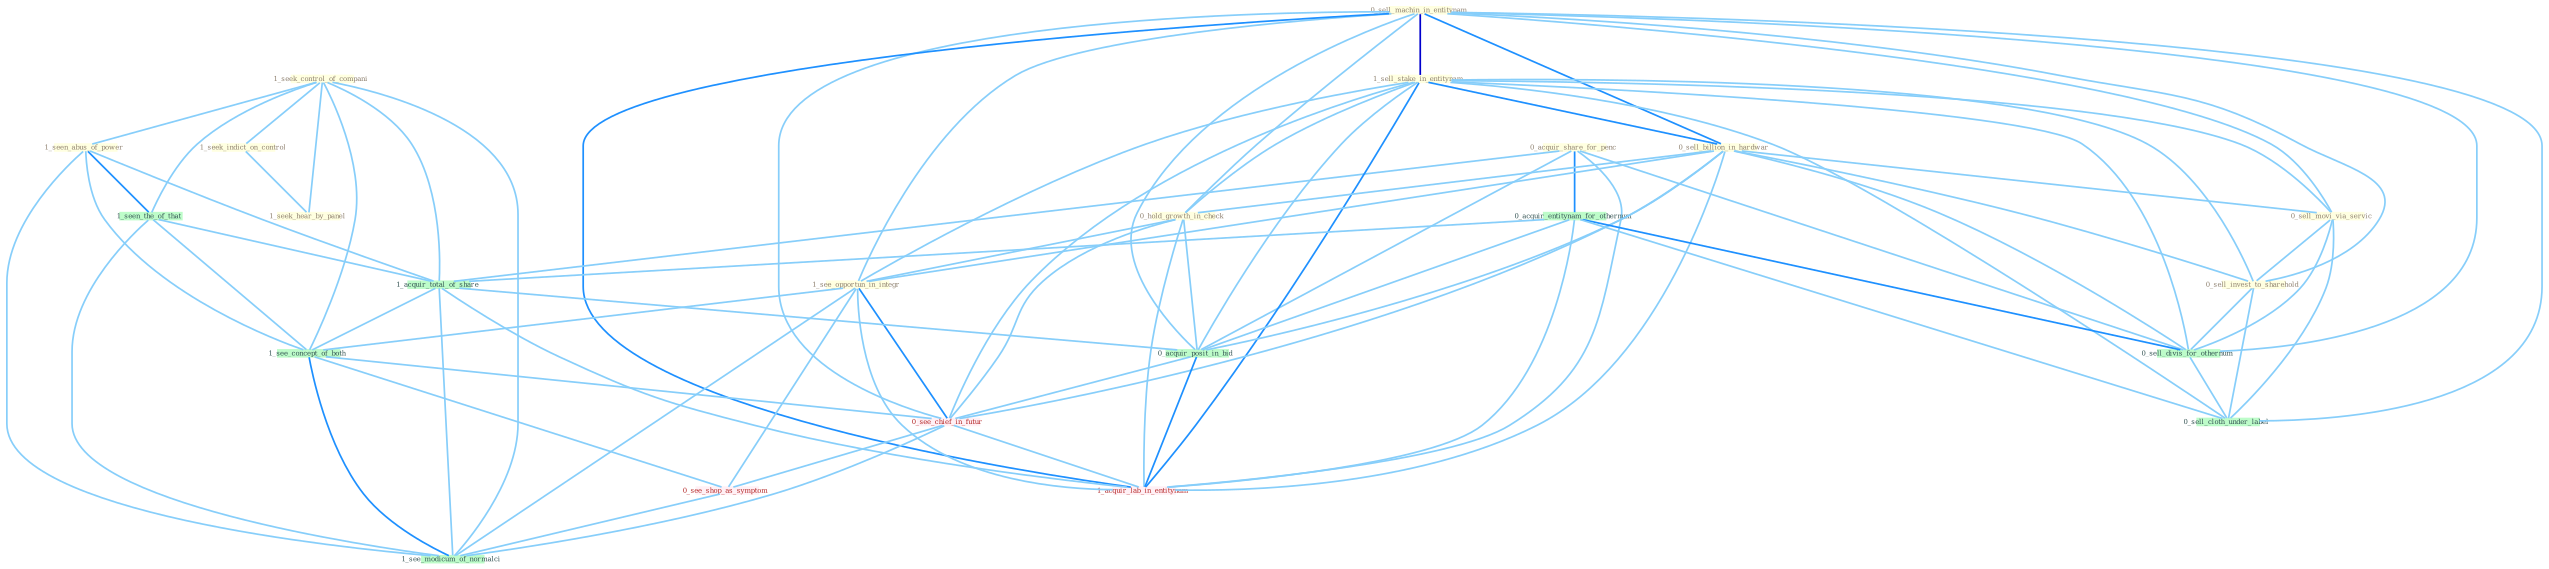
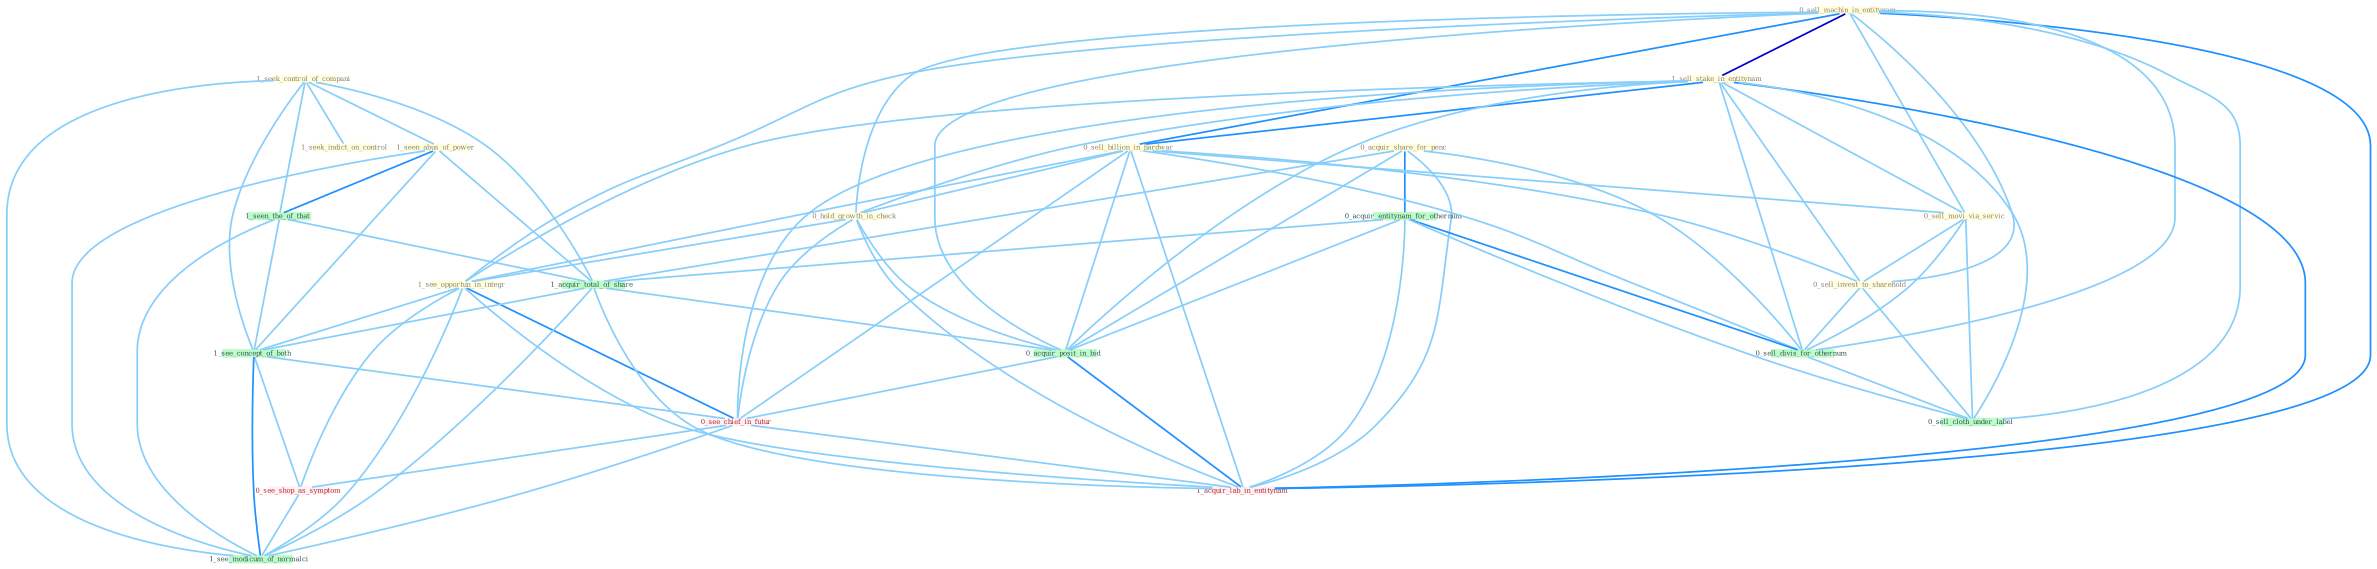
(839, 81) -> none
(309, 216) -> none
